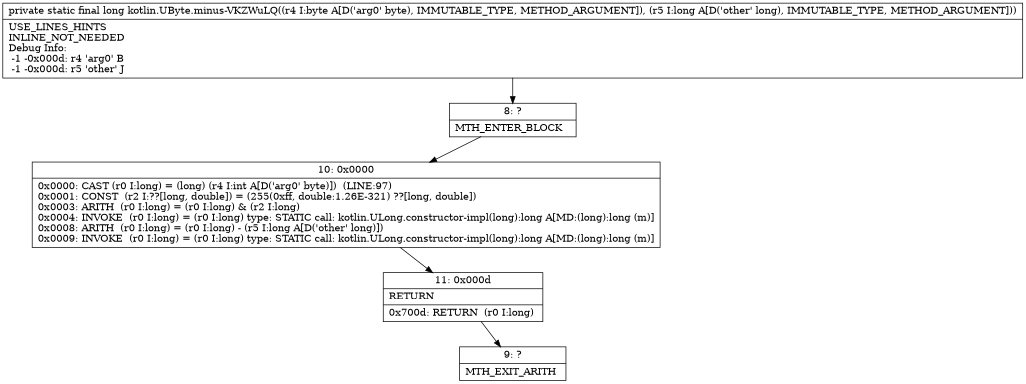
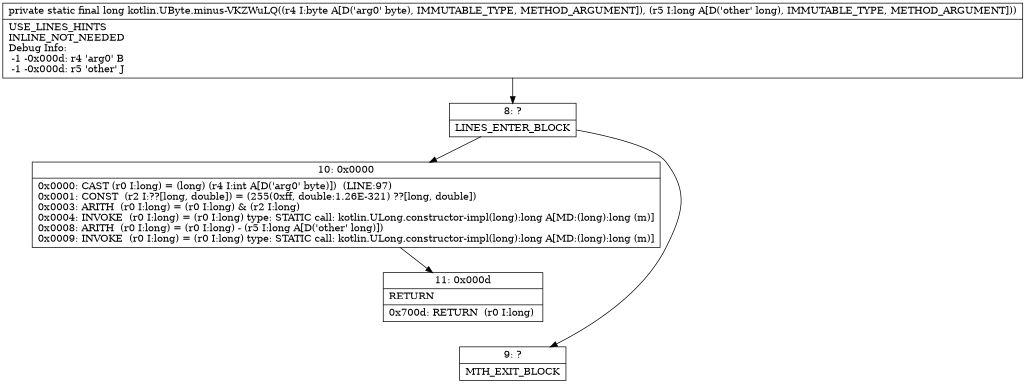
(509, 128) -> (513, 128)
(489, 331) -> (674, 229)
(511, 372) -> (513, 372)
